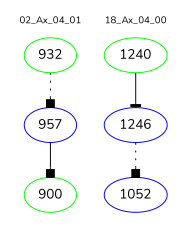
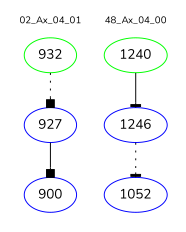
(136, 21) -> (136, 21)
(50, 125) -> (50, 125)
(136, 155) -> (136, 158)
(50, 195) -> (50, 195)
